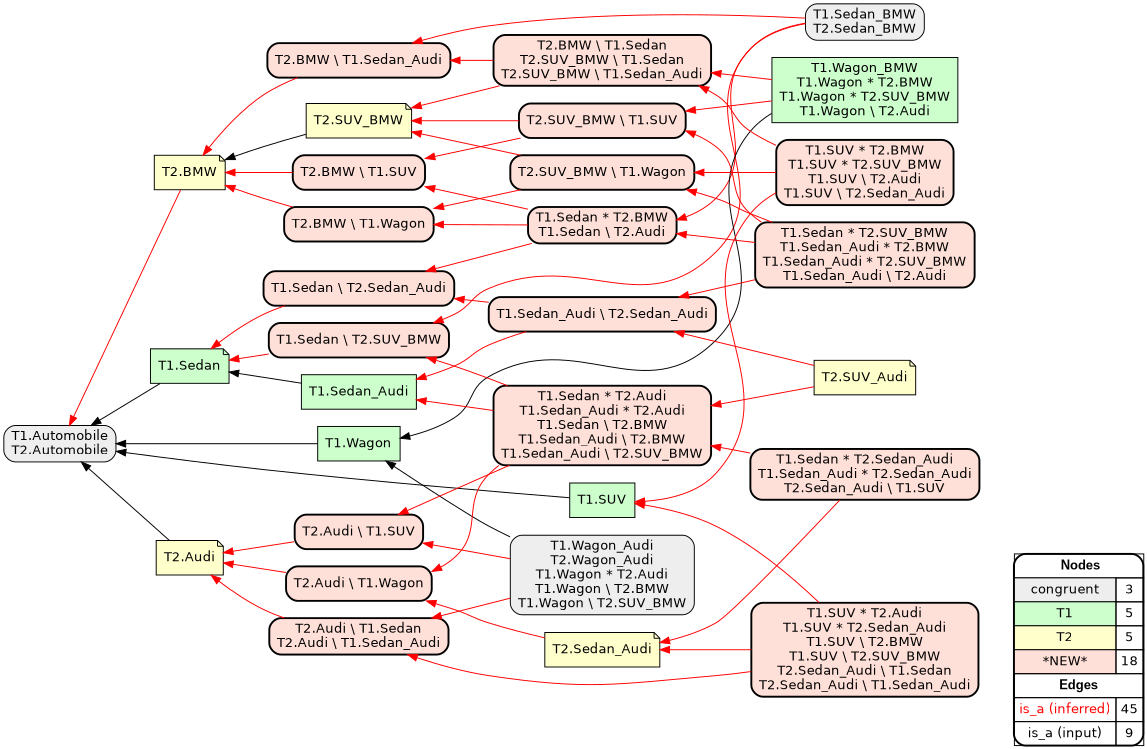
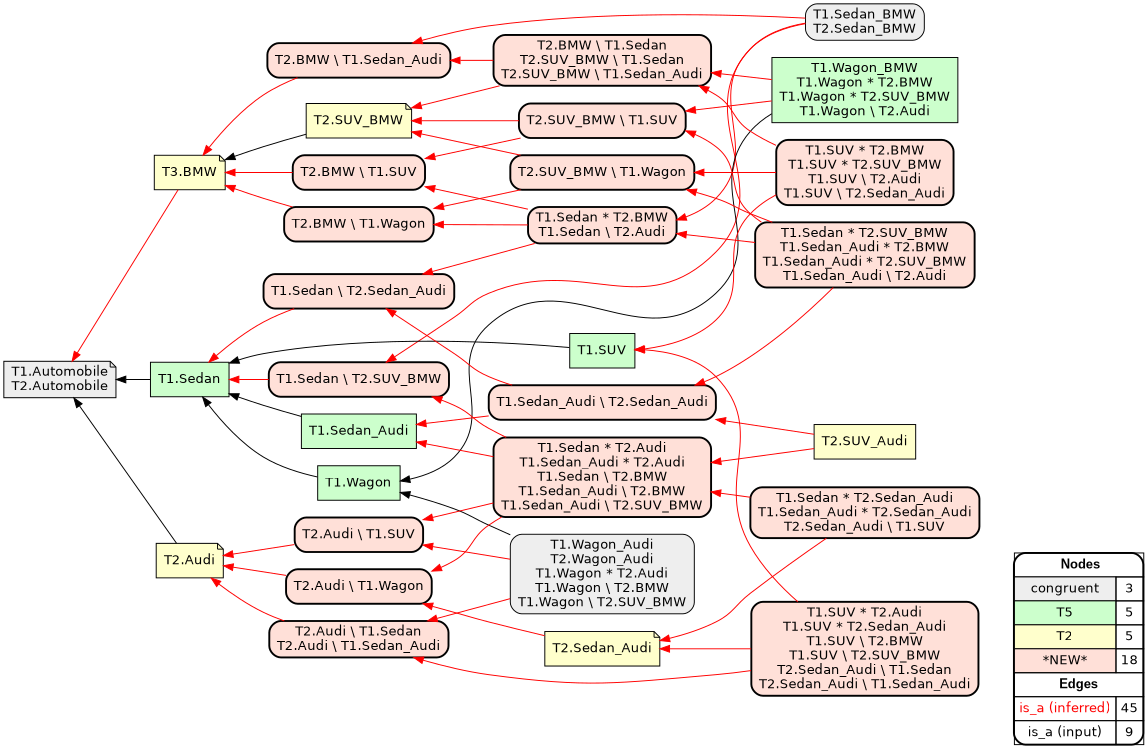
(190, 172) -> (190, 172)
(190, 366) -> (190, 380)
(865, 378) -> (865, 442)
(60, 444) -> (60, 380)
(222, 444) -> (256, 452)
(347, 478) -> (403, 342)
(1065, 613) -> (1065, 612)
